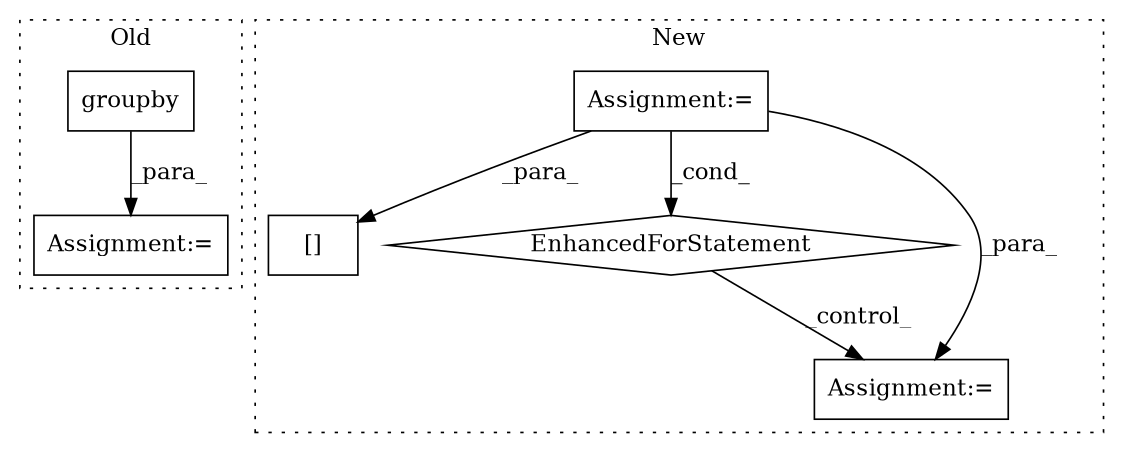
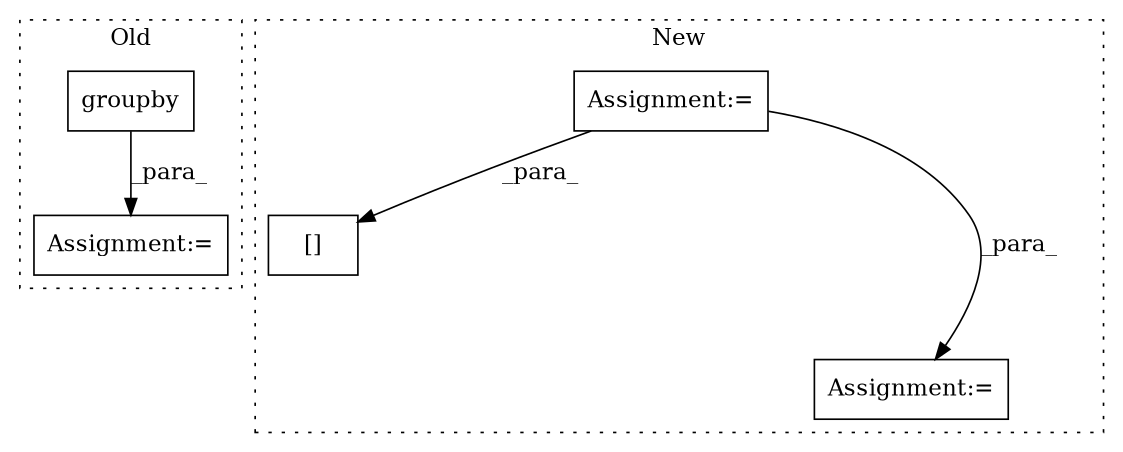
(671, 245) -> none
